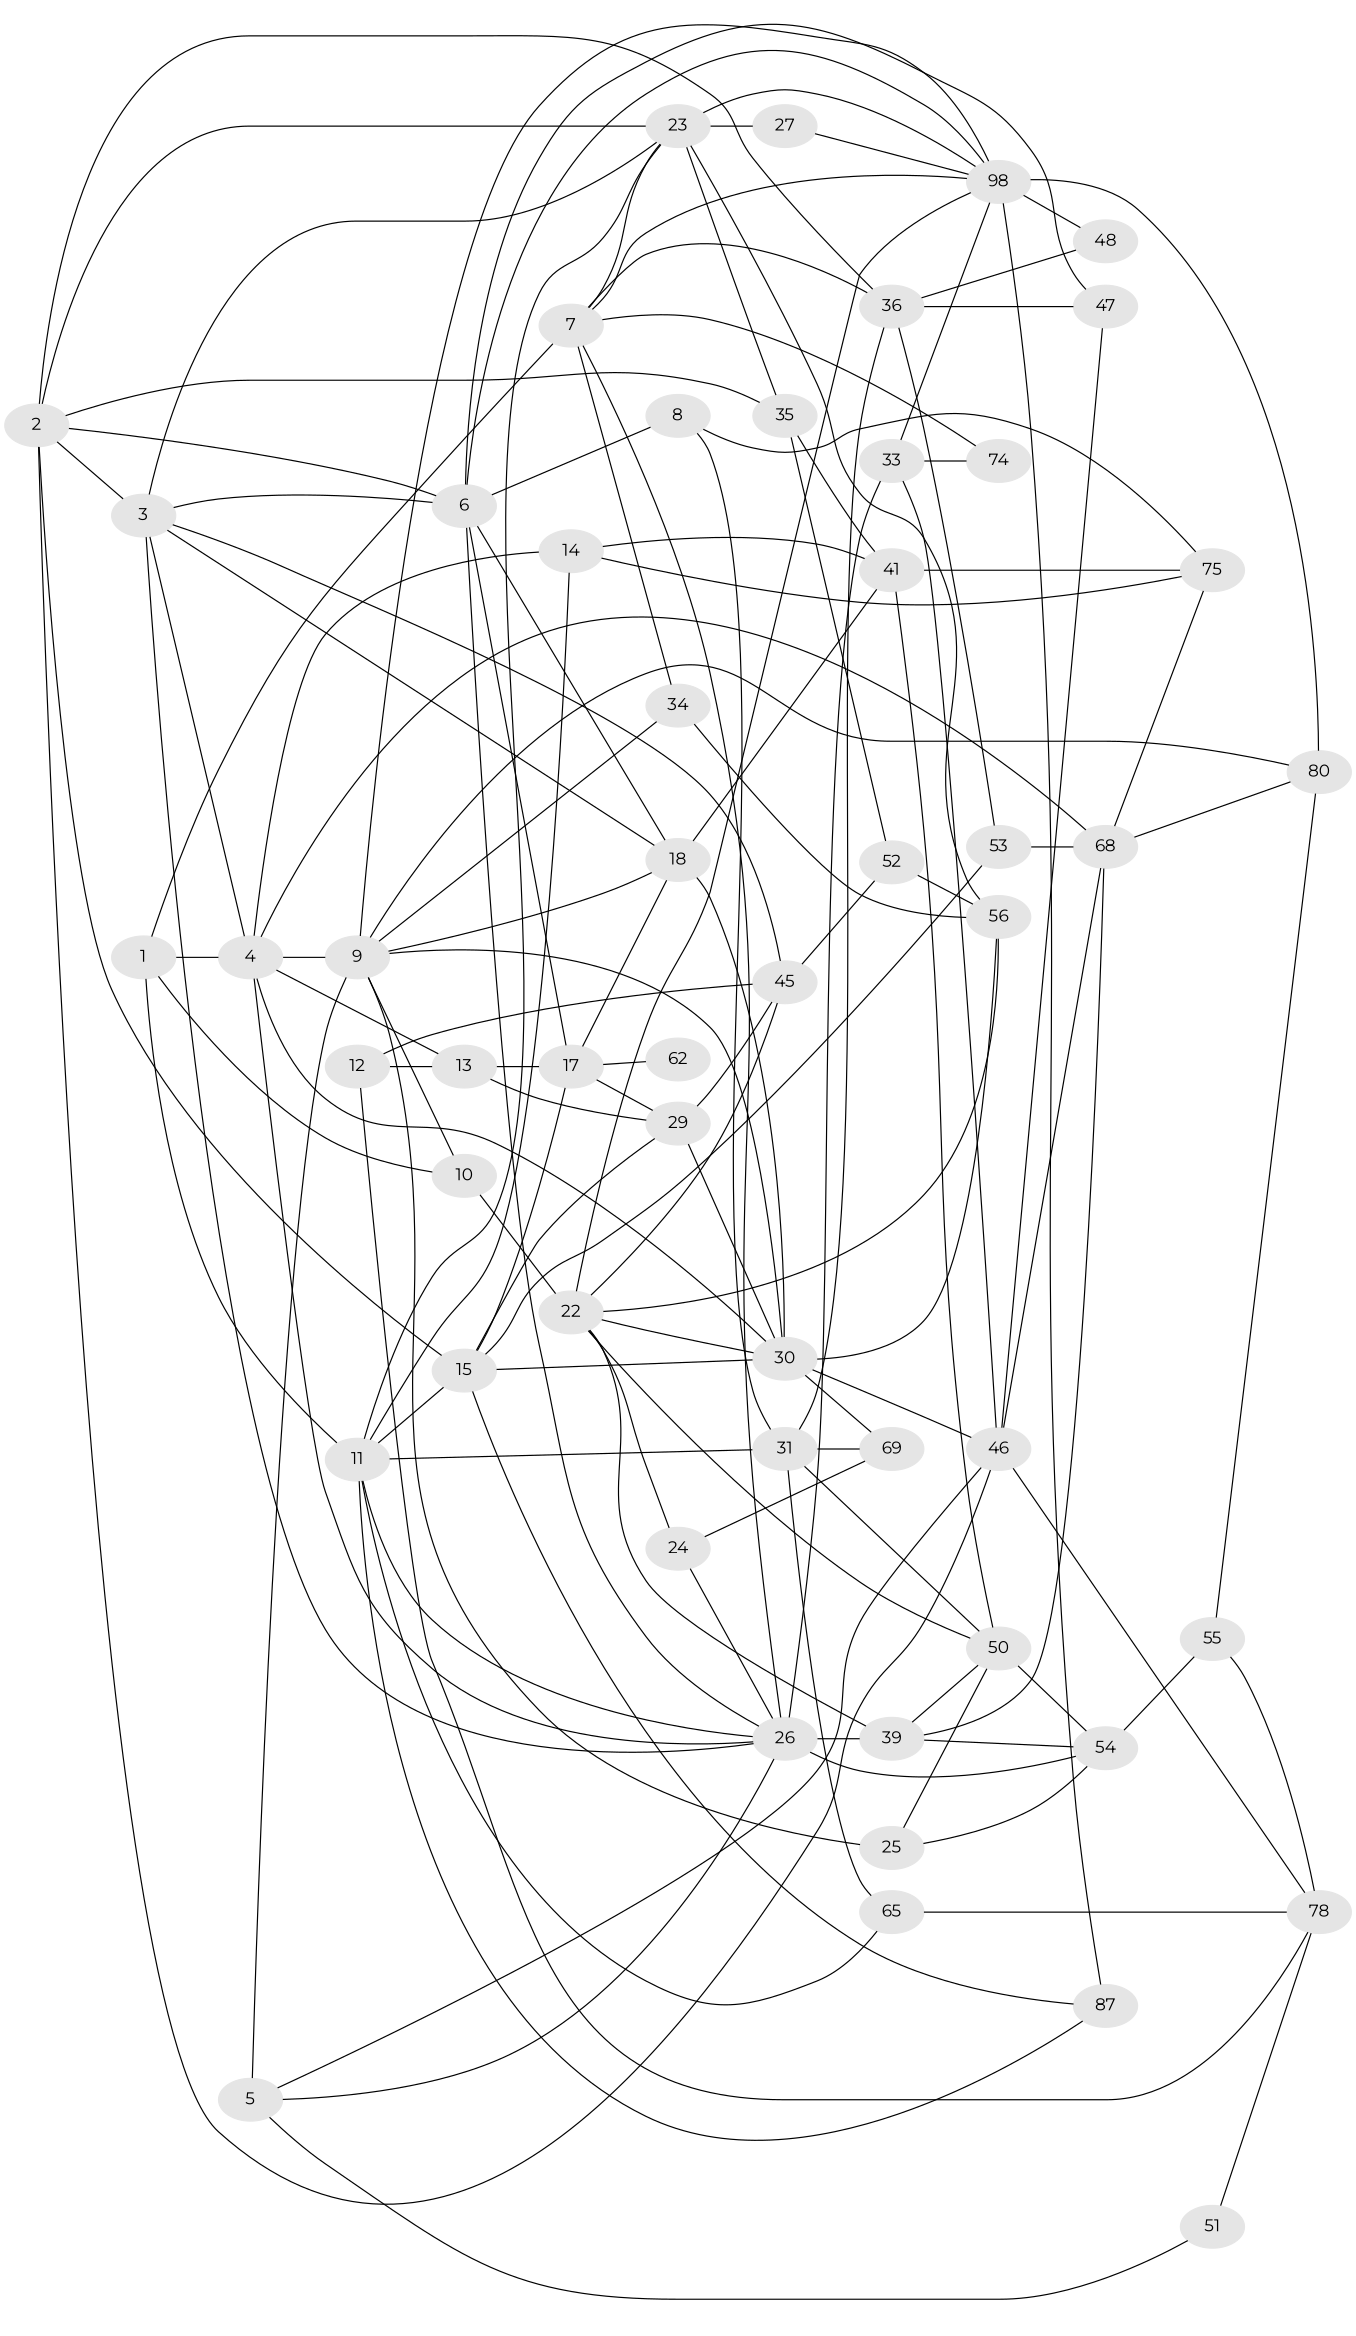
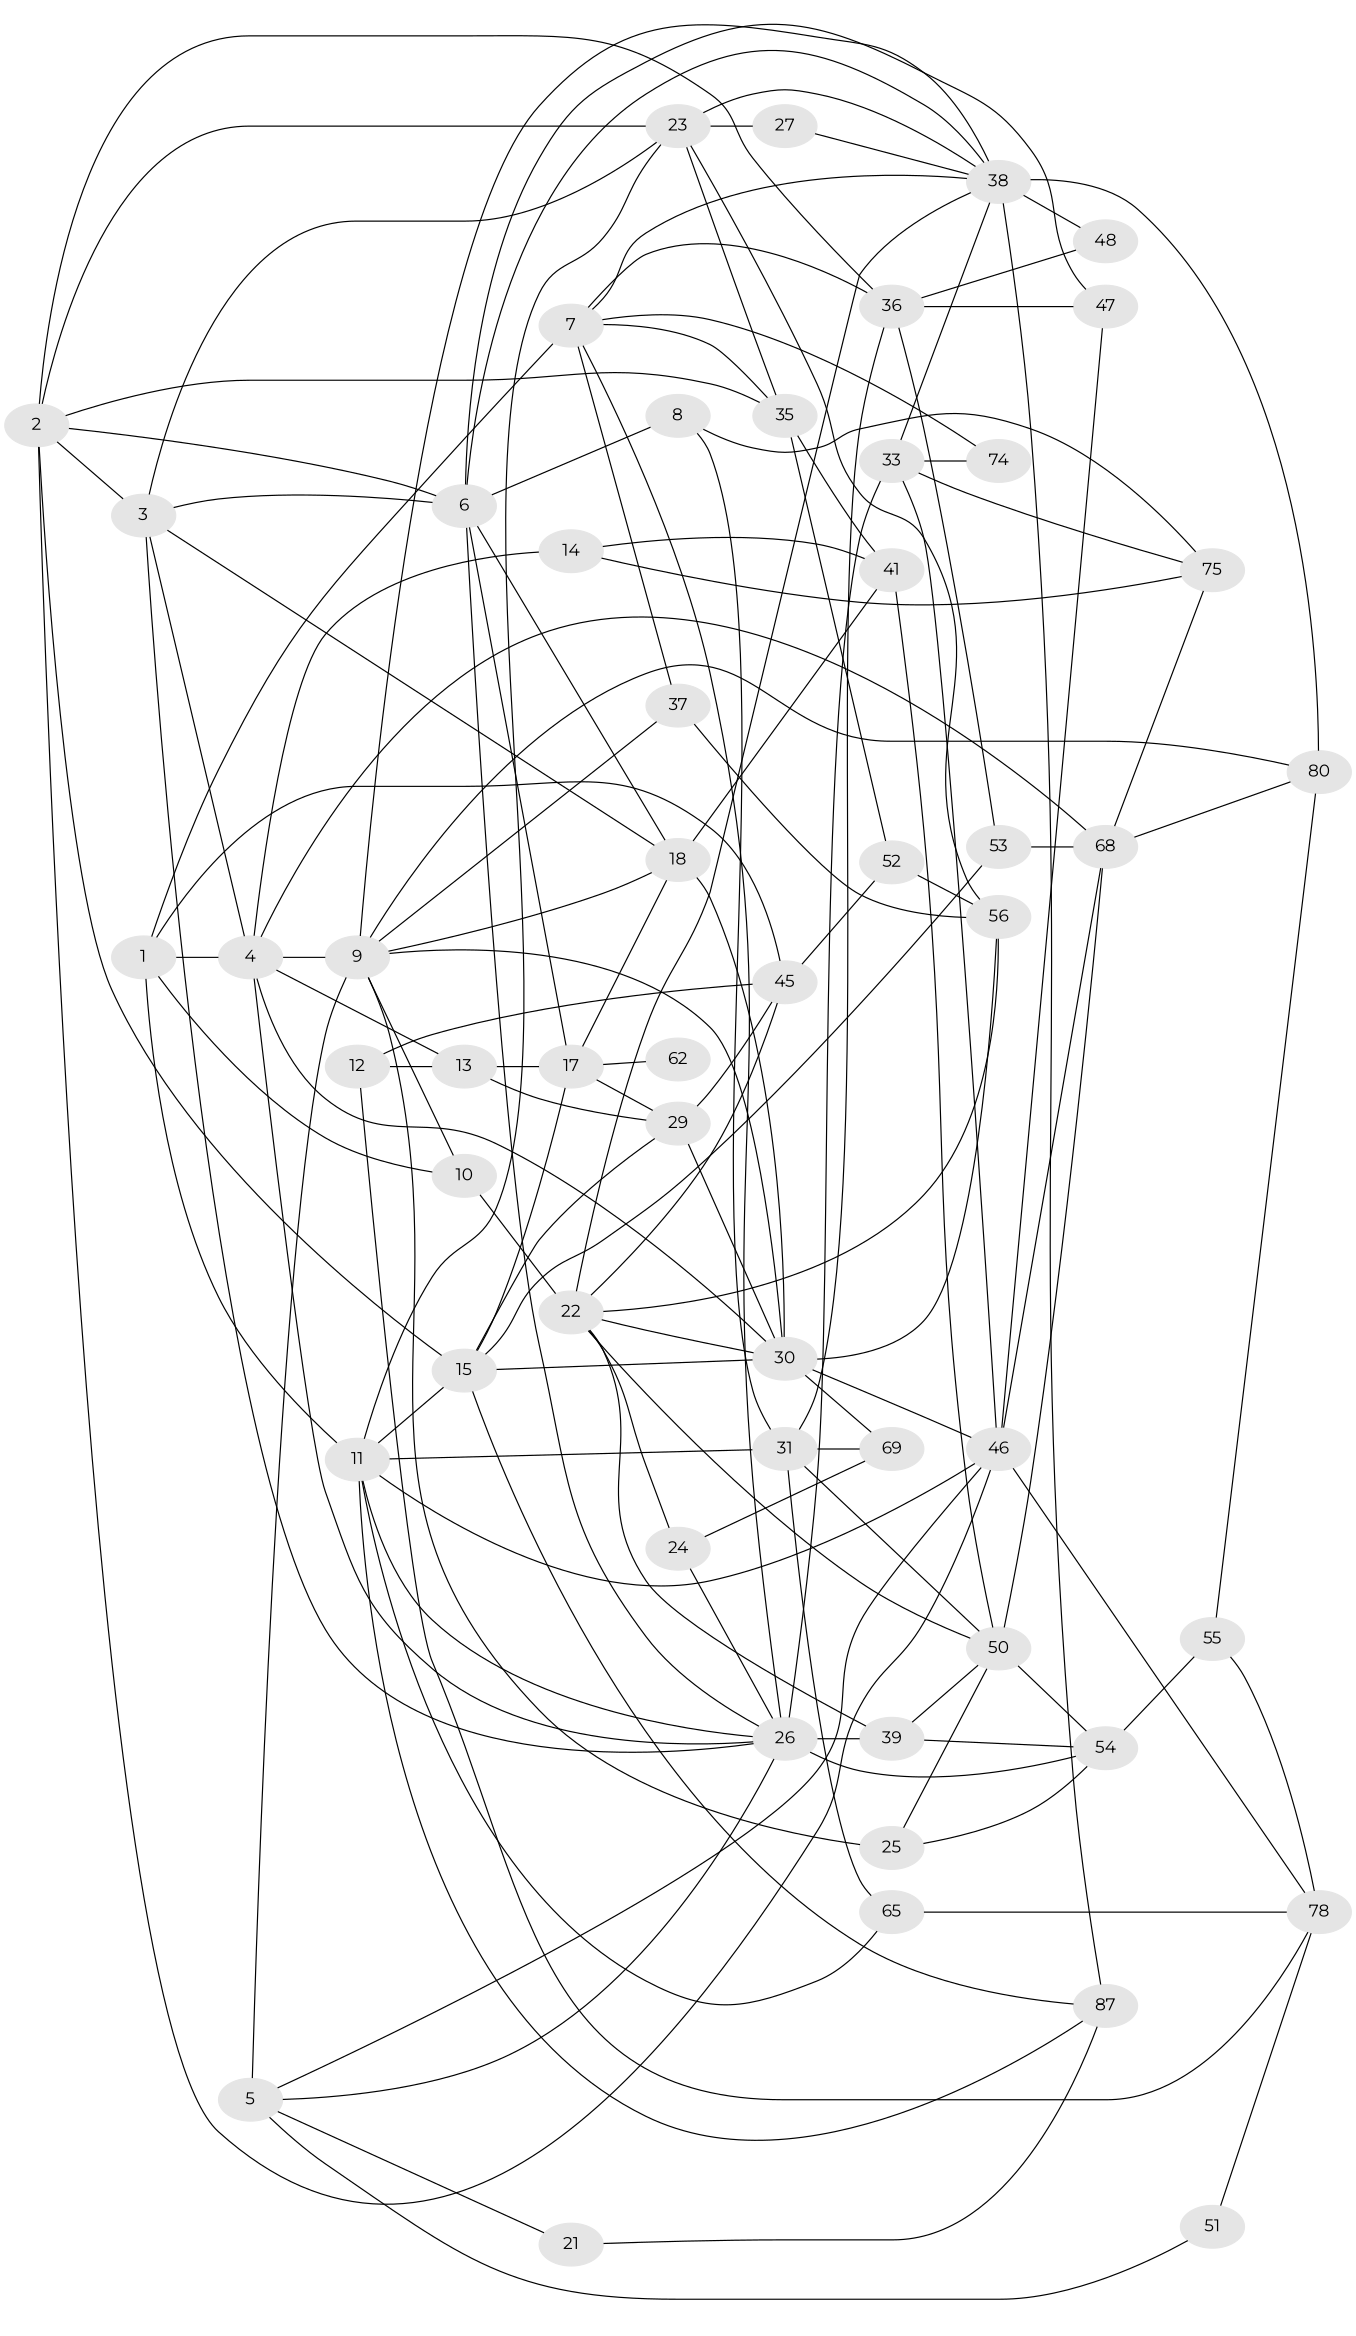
(999, 182) -> (999, 182)
(625, 226) -> (696, 339)
(1052, 570) -> (1049, 522)
(534, 681) -> (466, 786)
(678, 706) -> (678, 706)
(537, 1027) -> (678, 1584)
(1081, 1338) -> (1062, 1249)
none -> (571, 2245)
